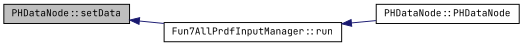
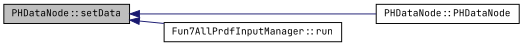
(364, 22) -> (258, 14)
